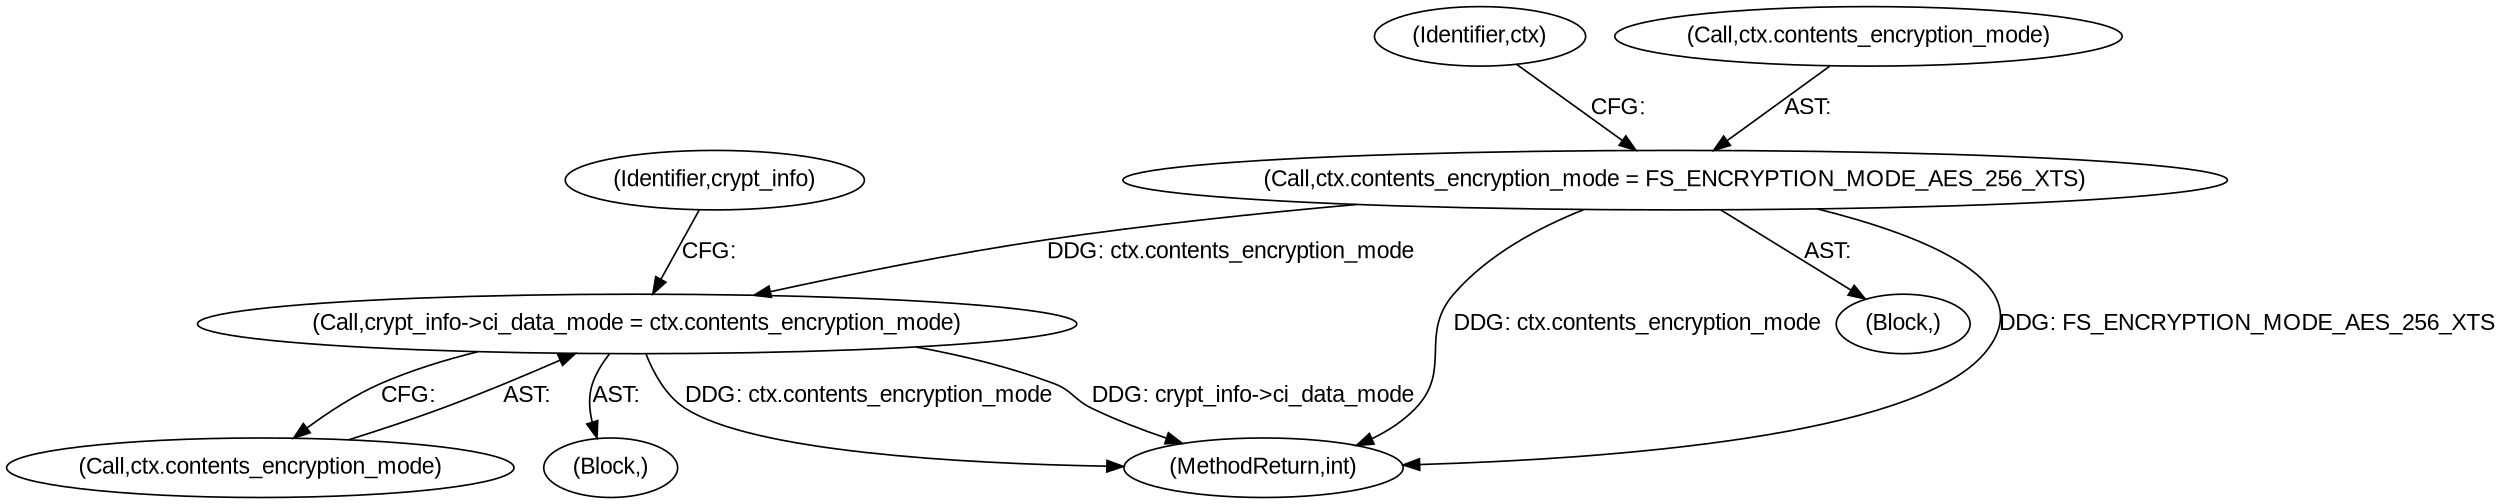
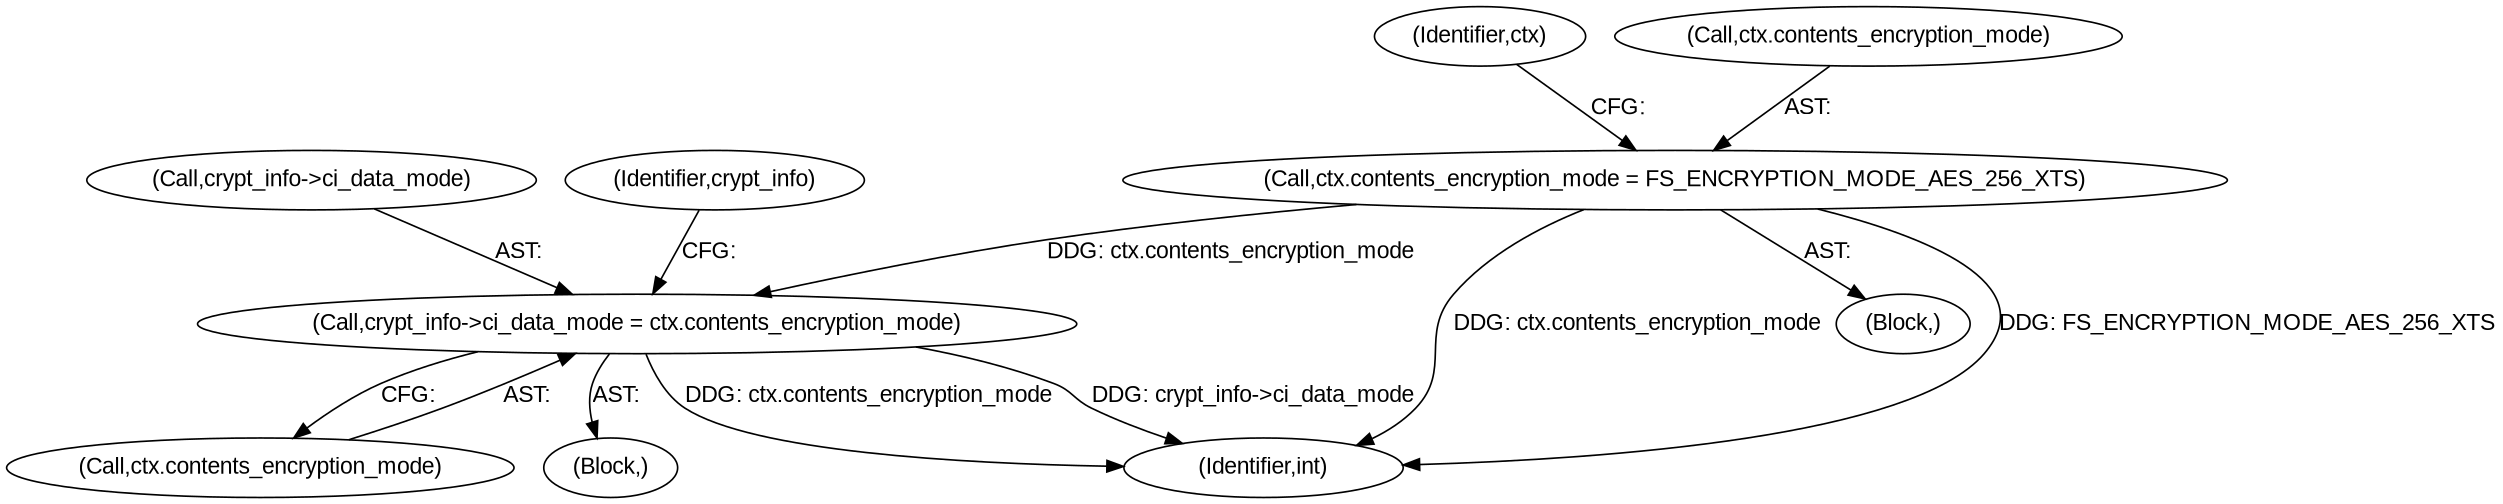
none -> (312, 180)
(1264, 468) -> (1264, 468)
